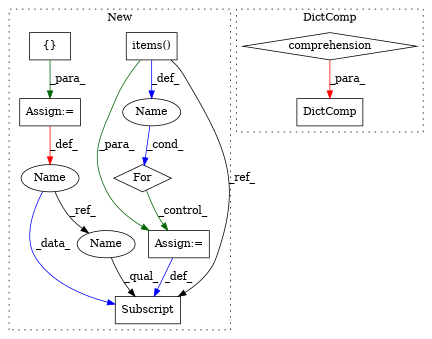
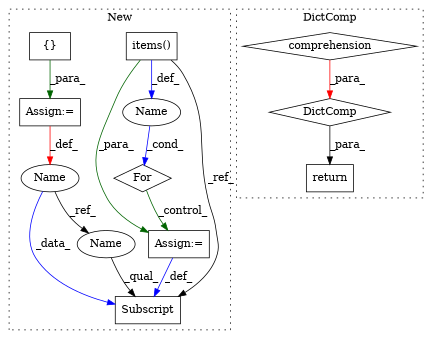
(330, 112) -> (330, 112)
none -> (330, 178)
